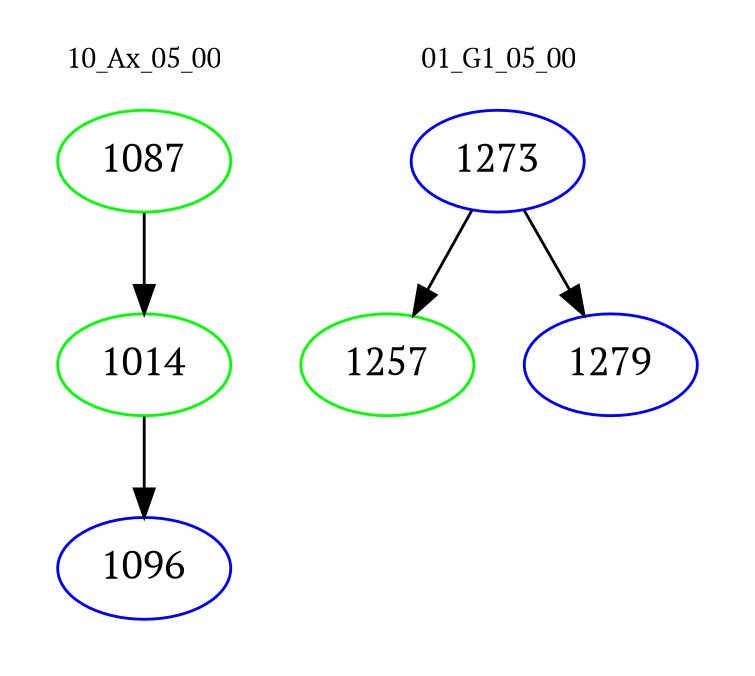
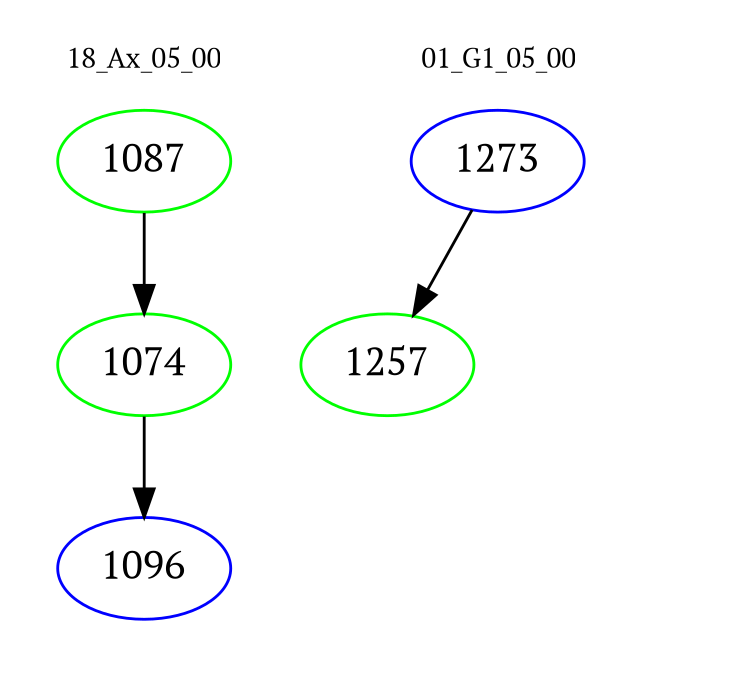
(144, 61) -> (144, 61)
(144, 365) -> (144, 365)
(611, 365) -> none
